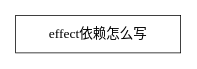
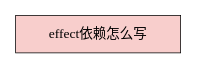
(98, 34) -> (98, 34)
